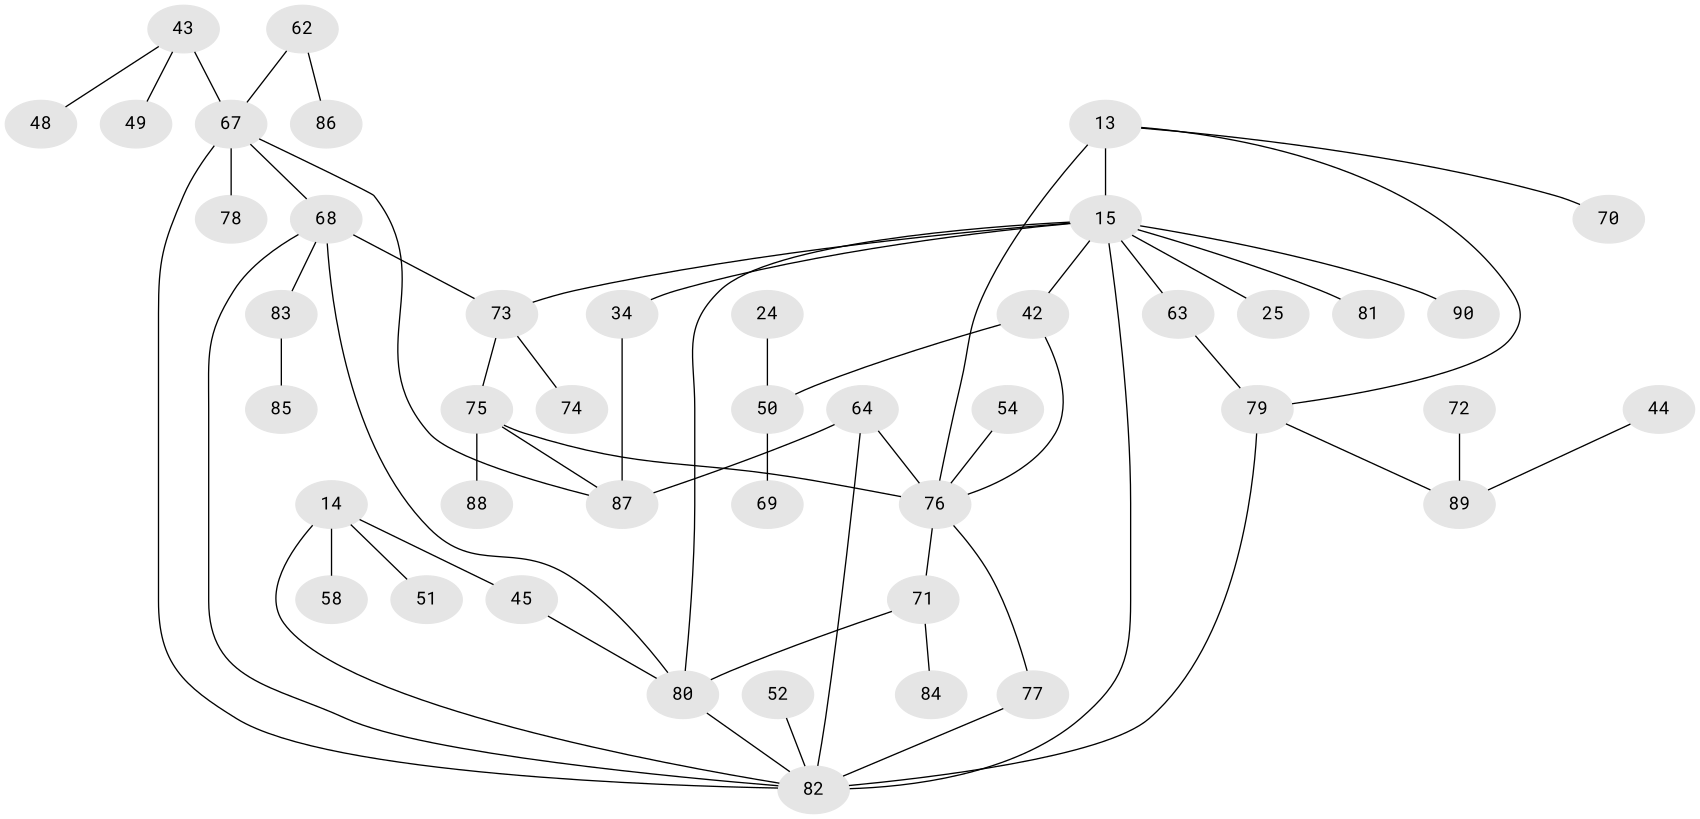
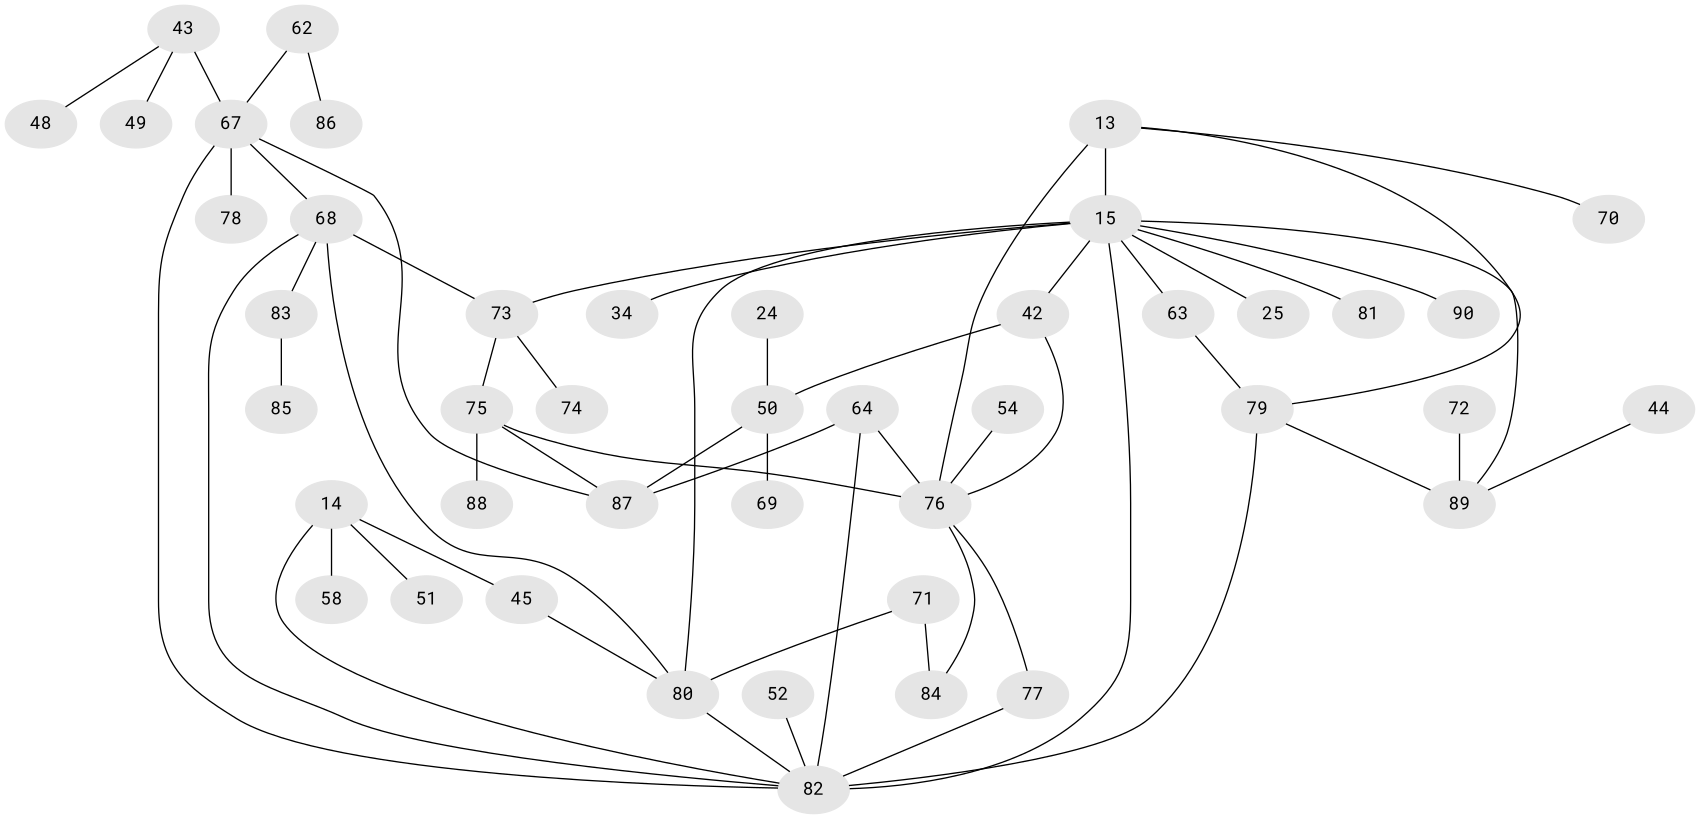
none -> (1431, 253)
(622, 409) -> (704, 451)
(929, 552) -> (975, 601)
